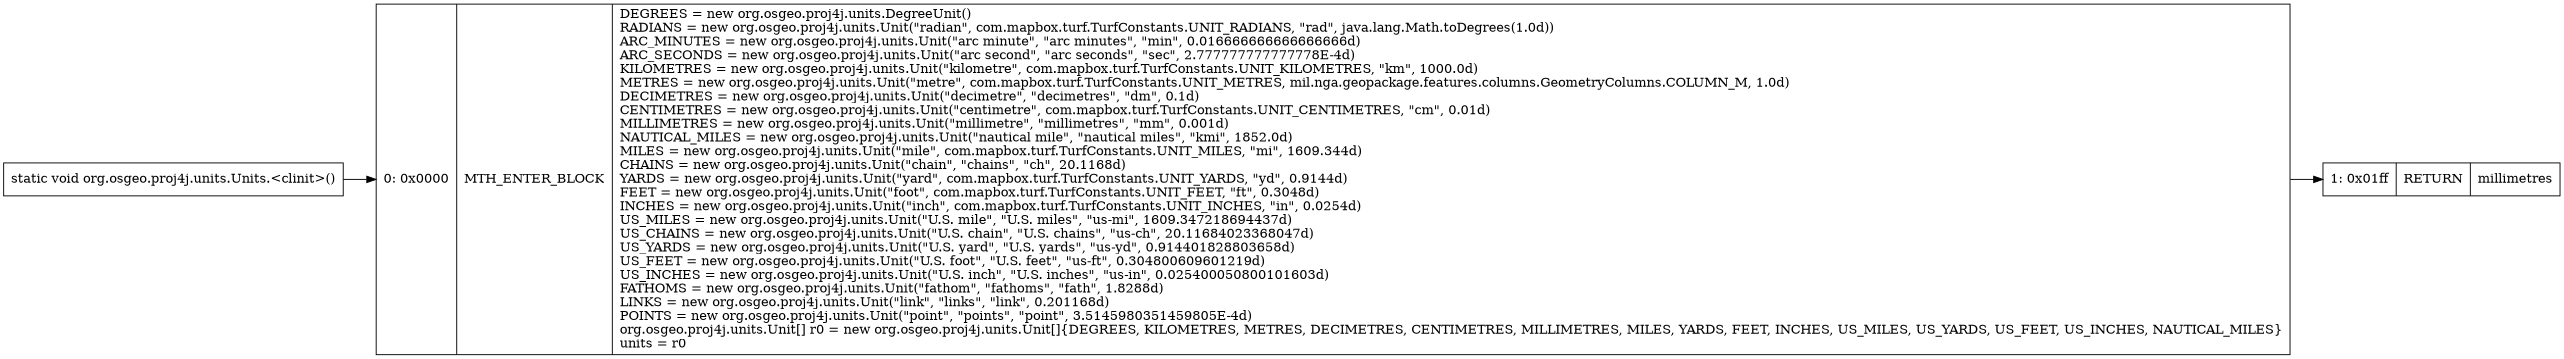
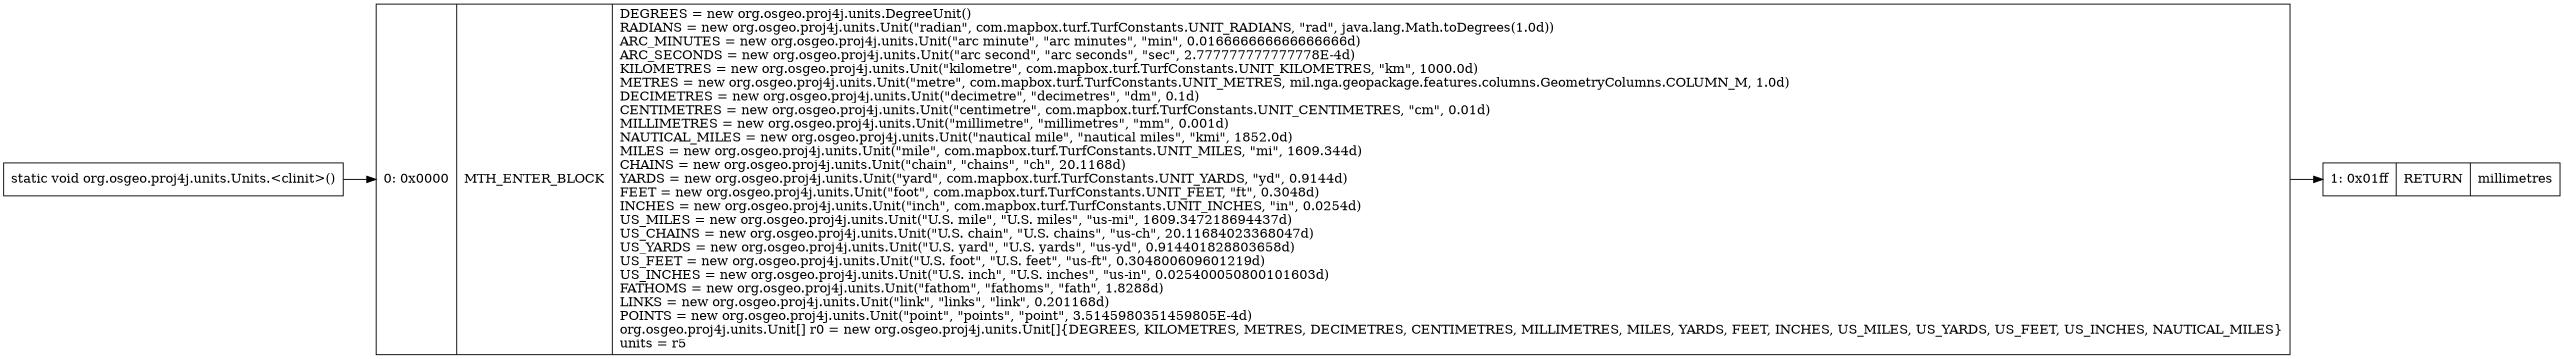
(653, 344) -> (653, 344)
